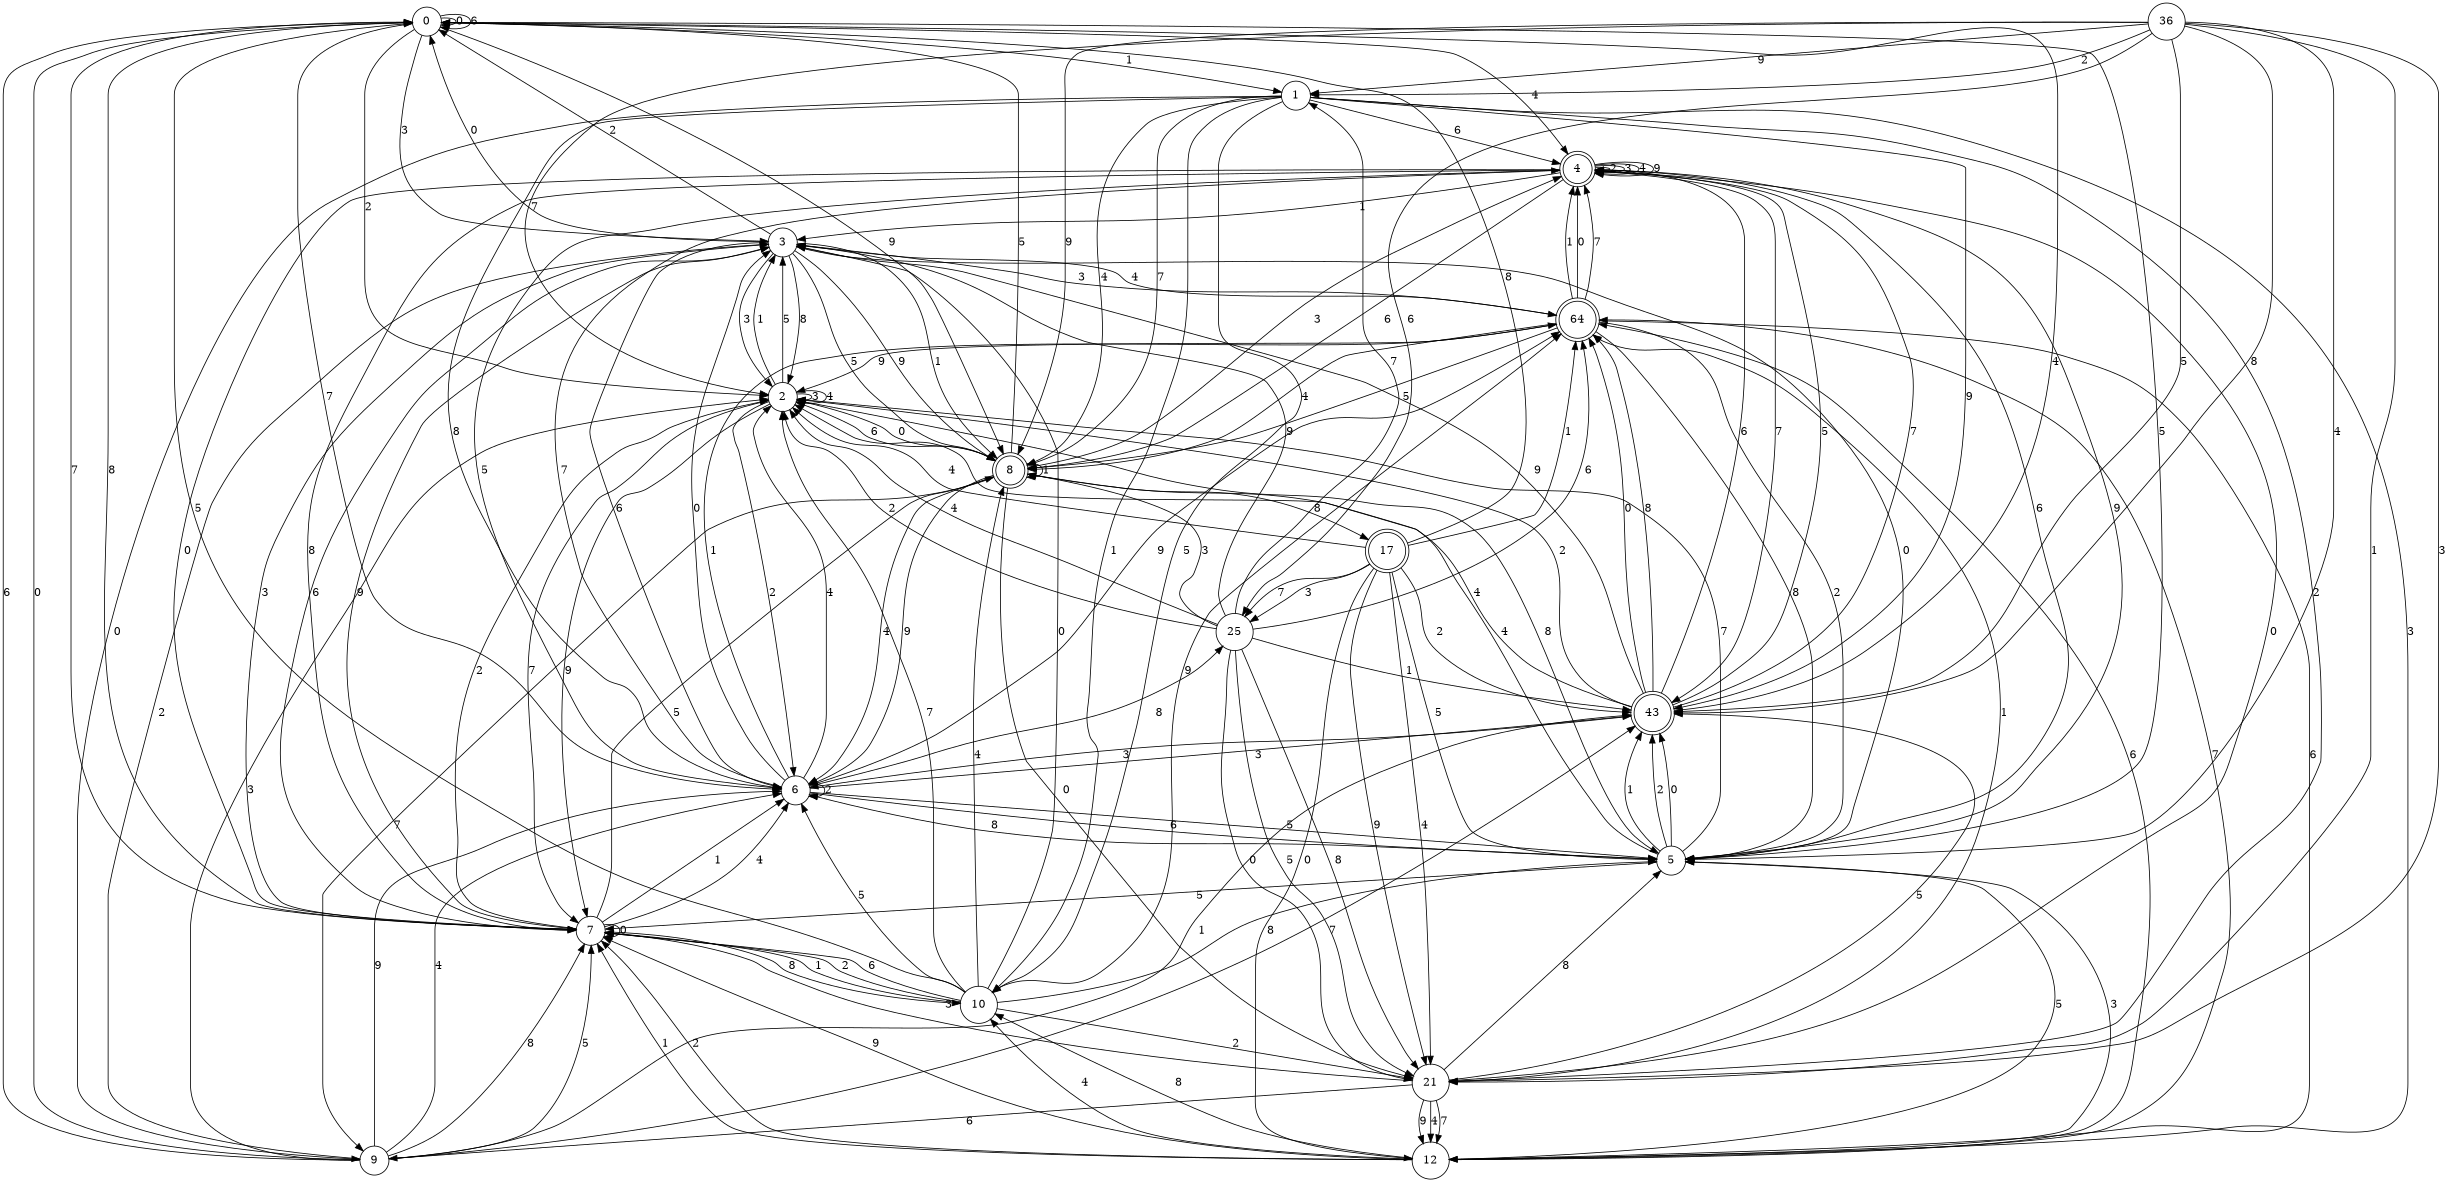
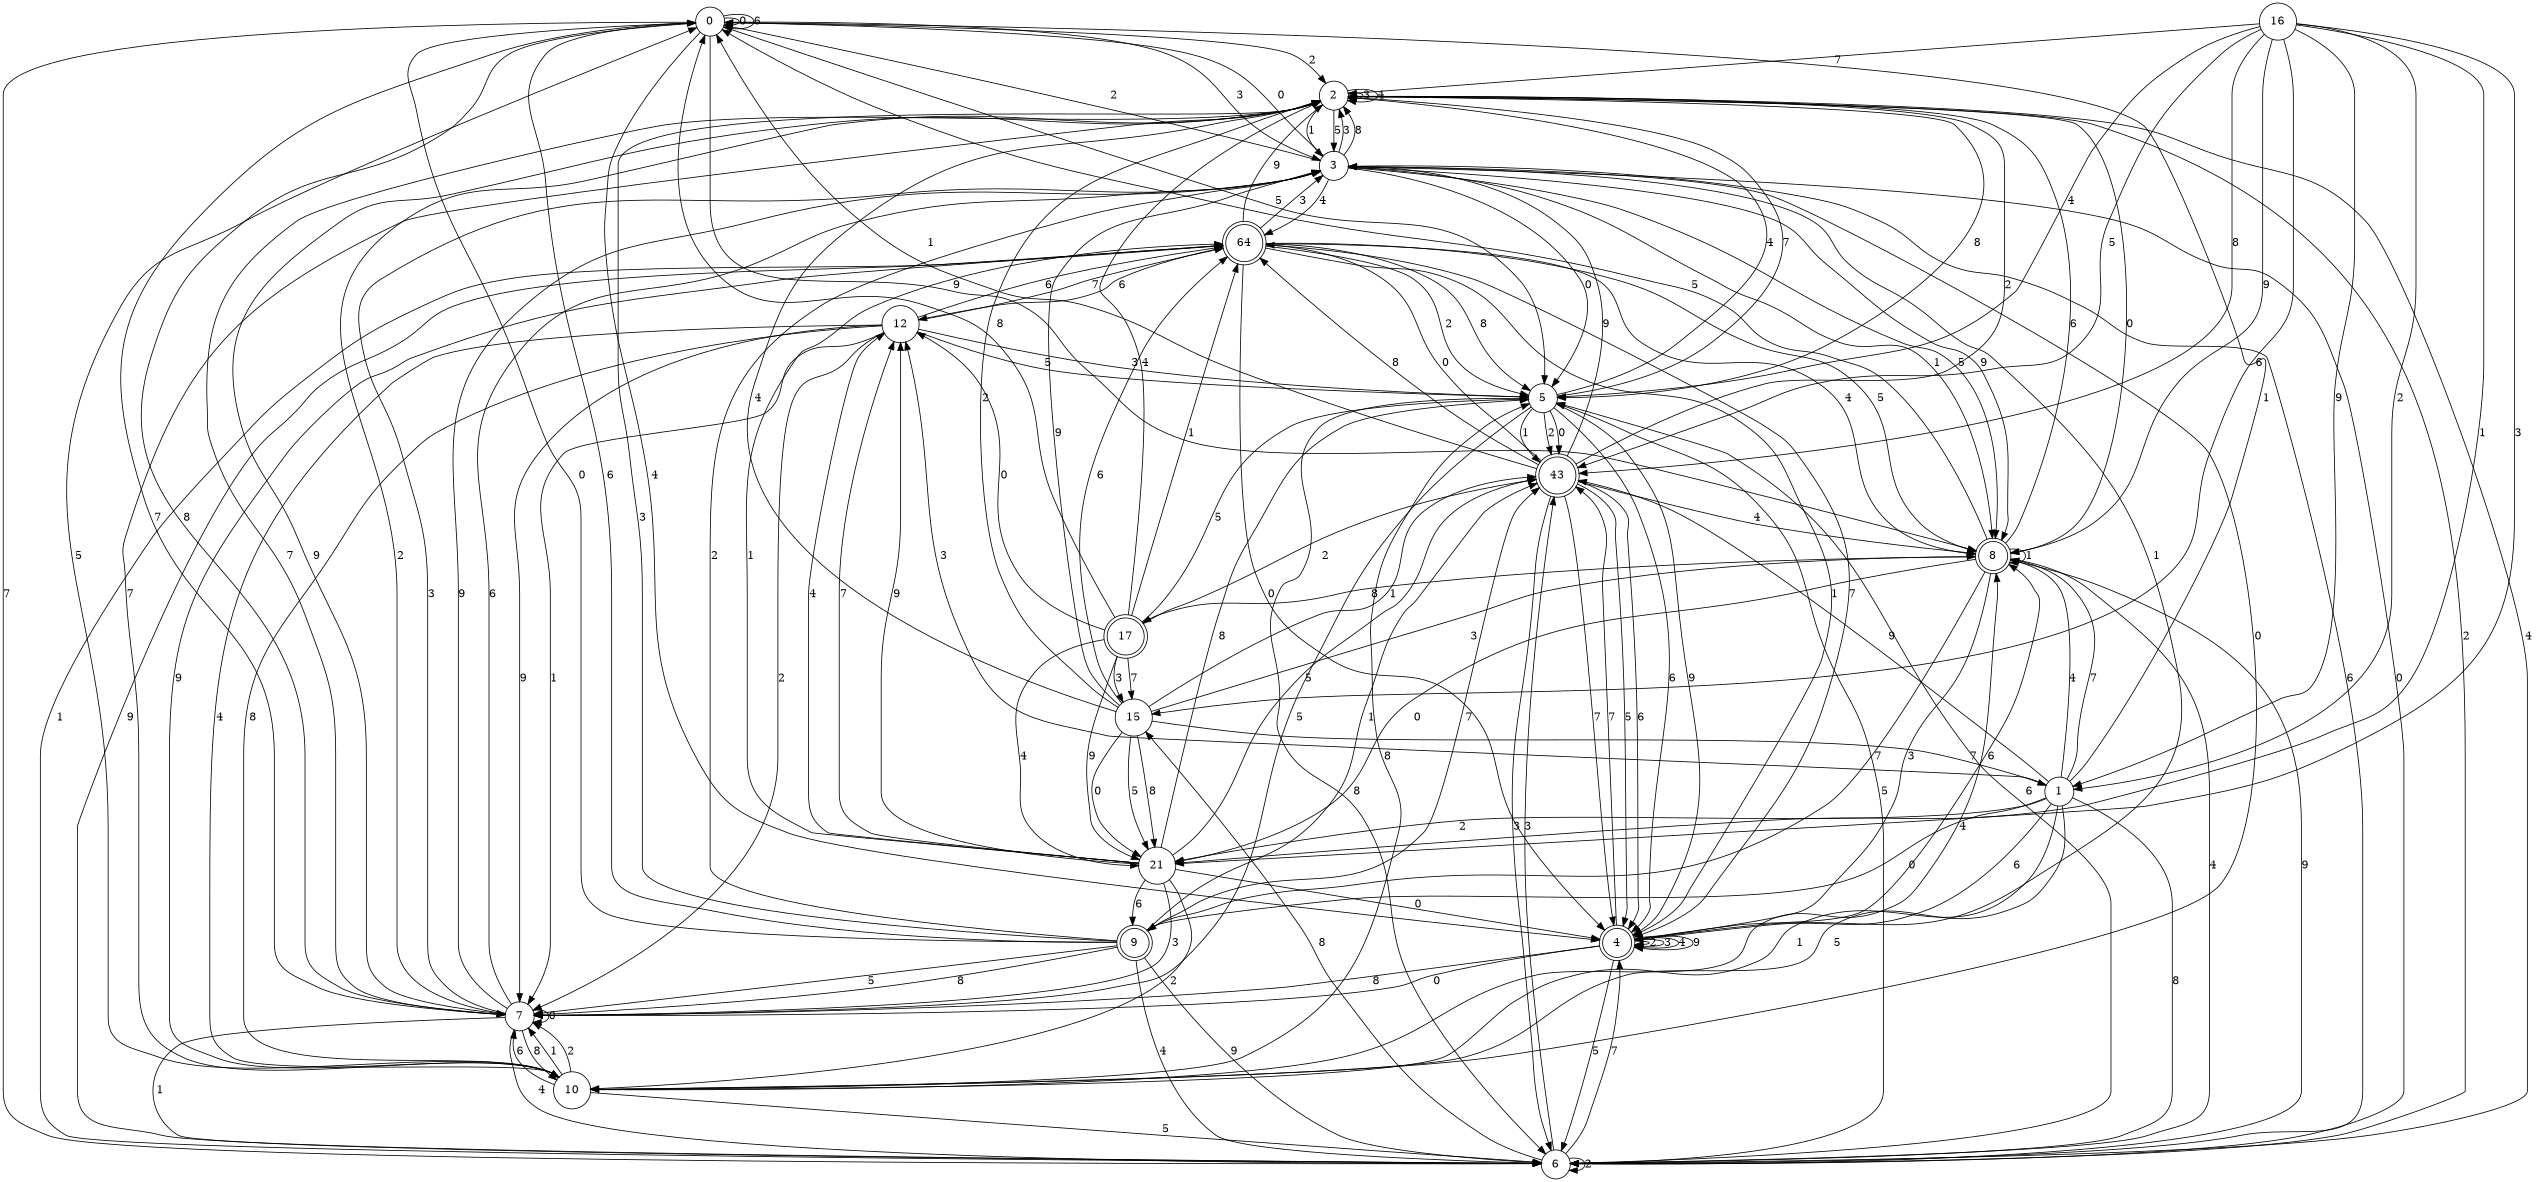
(2167, 22) -> (2278, 22)
(880, 42) -> (1816, 66)
(2056, 362) -> (931, 243)
(1235, 632) -> (1134, 718)
(723, 650) -> none
(1201, 1043) -> (945, 1053)
(374, 1161) -> (1135, 943)
